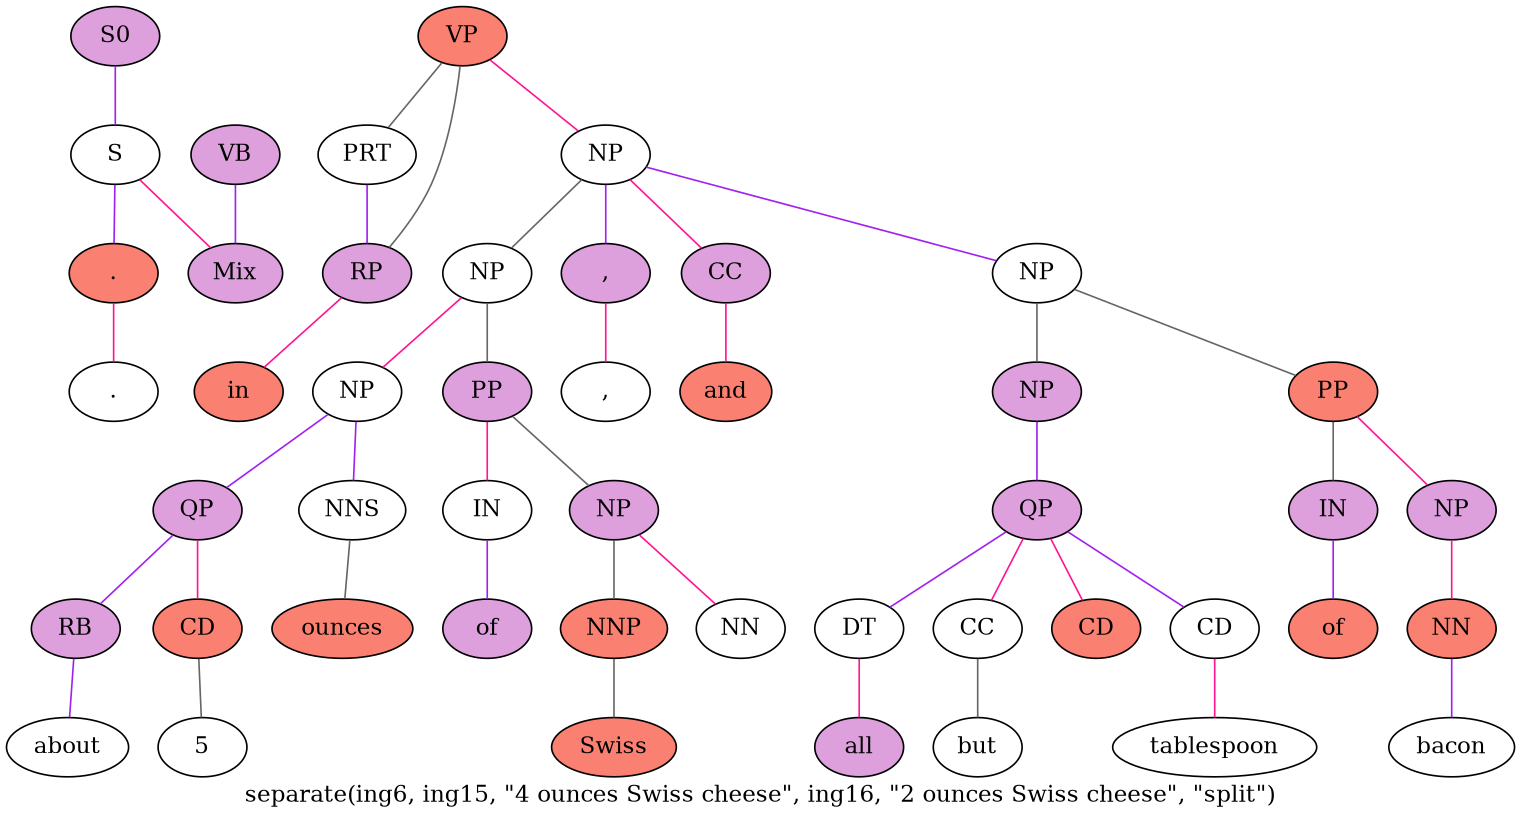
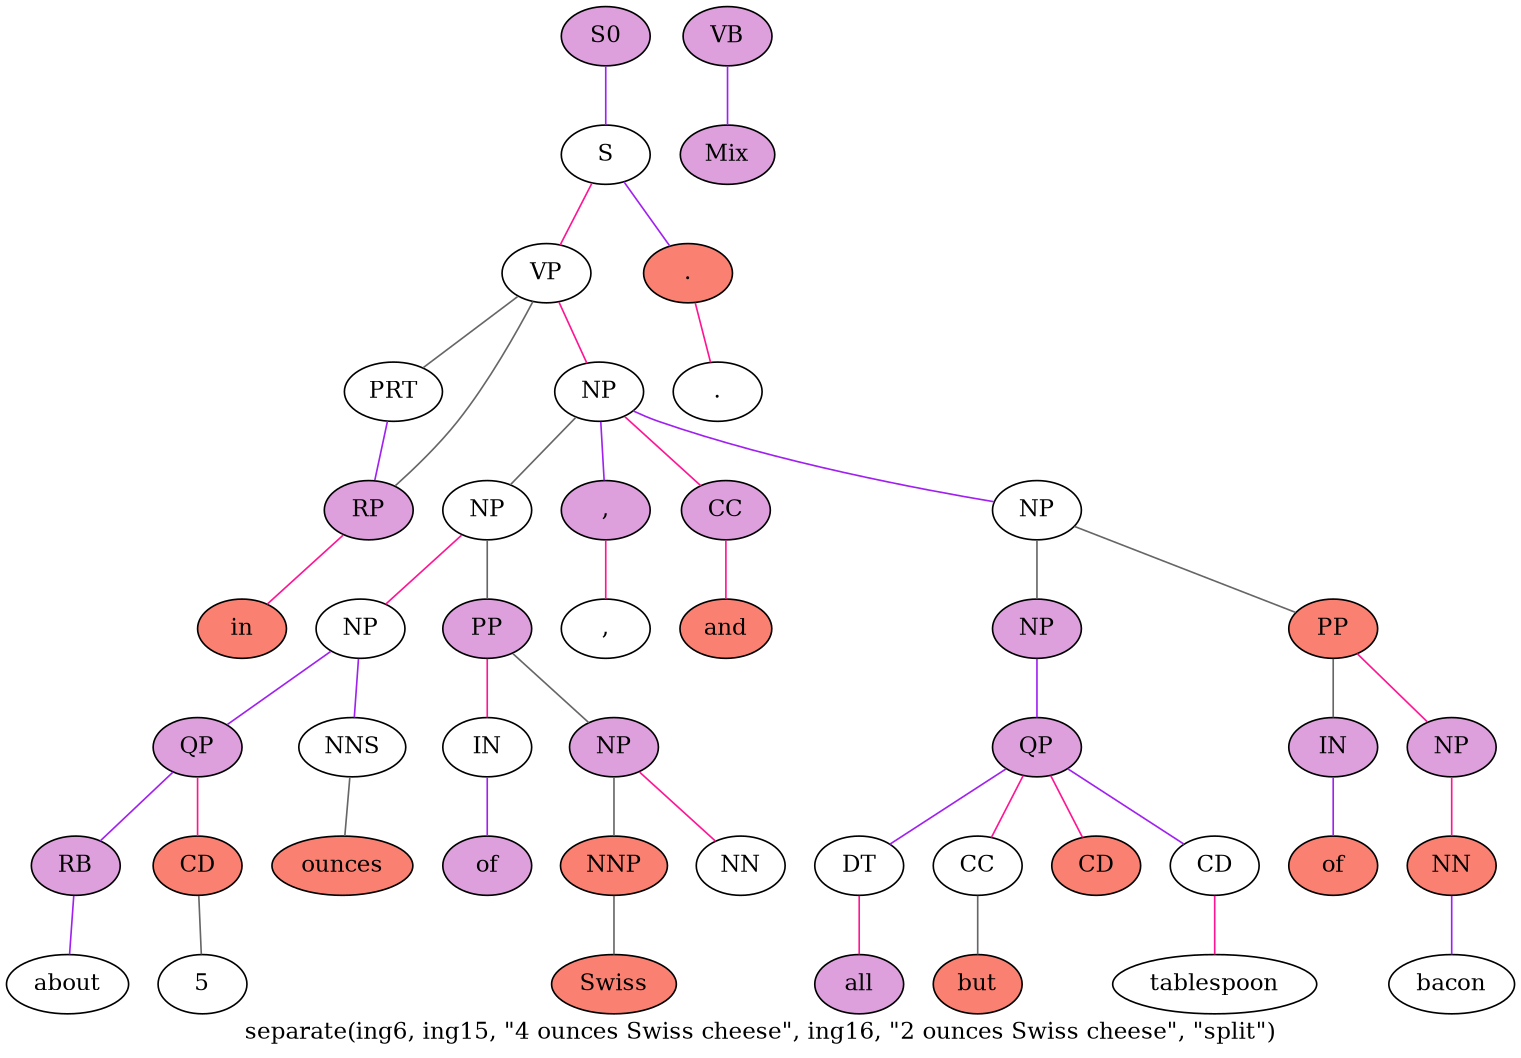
(463, 36) -> (546, 273)
(175, 214) -> (576, 214)
(978, 747) -> (978, 984)
